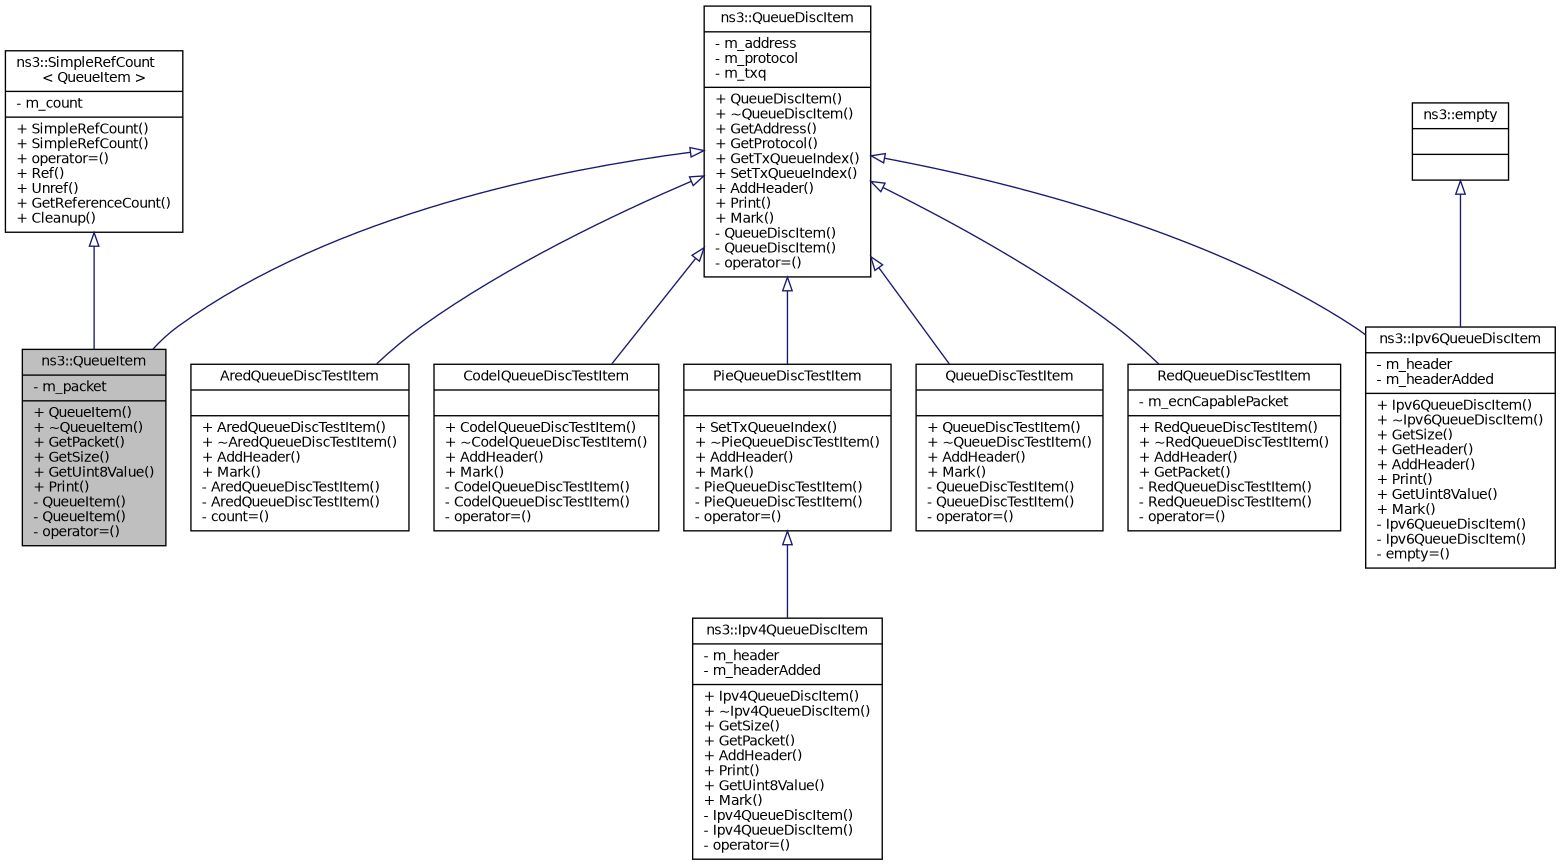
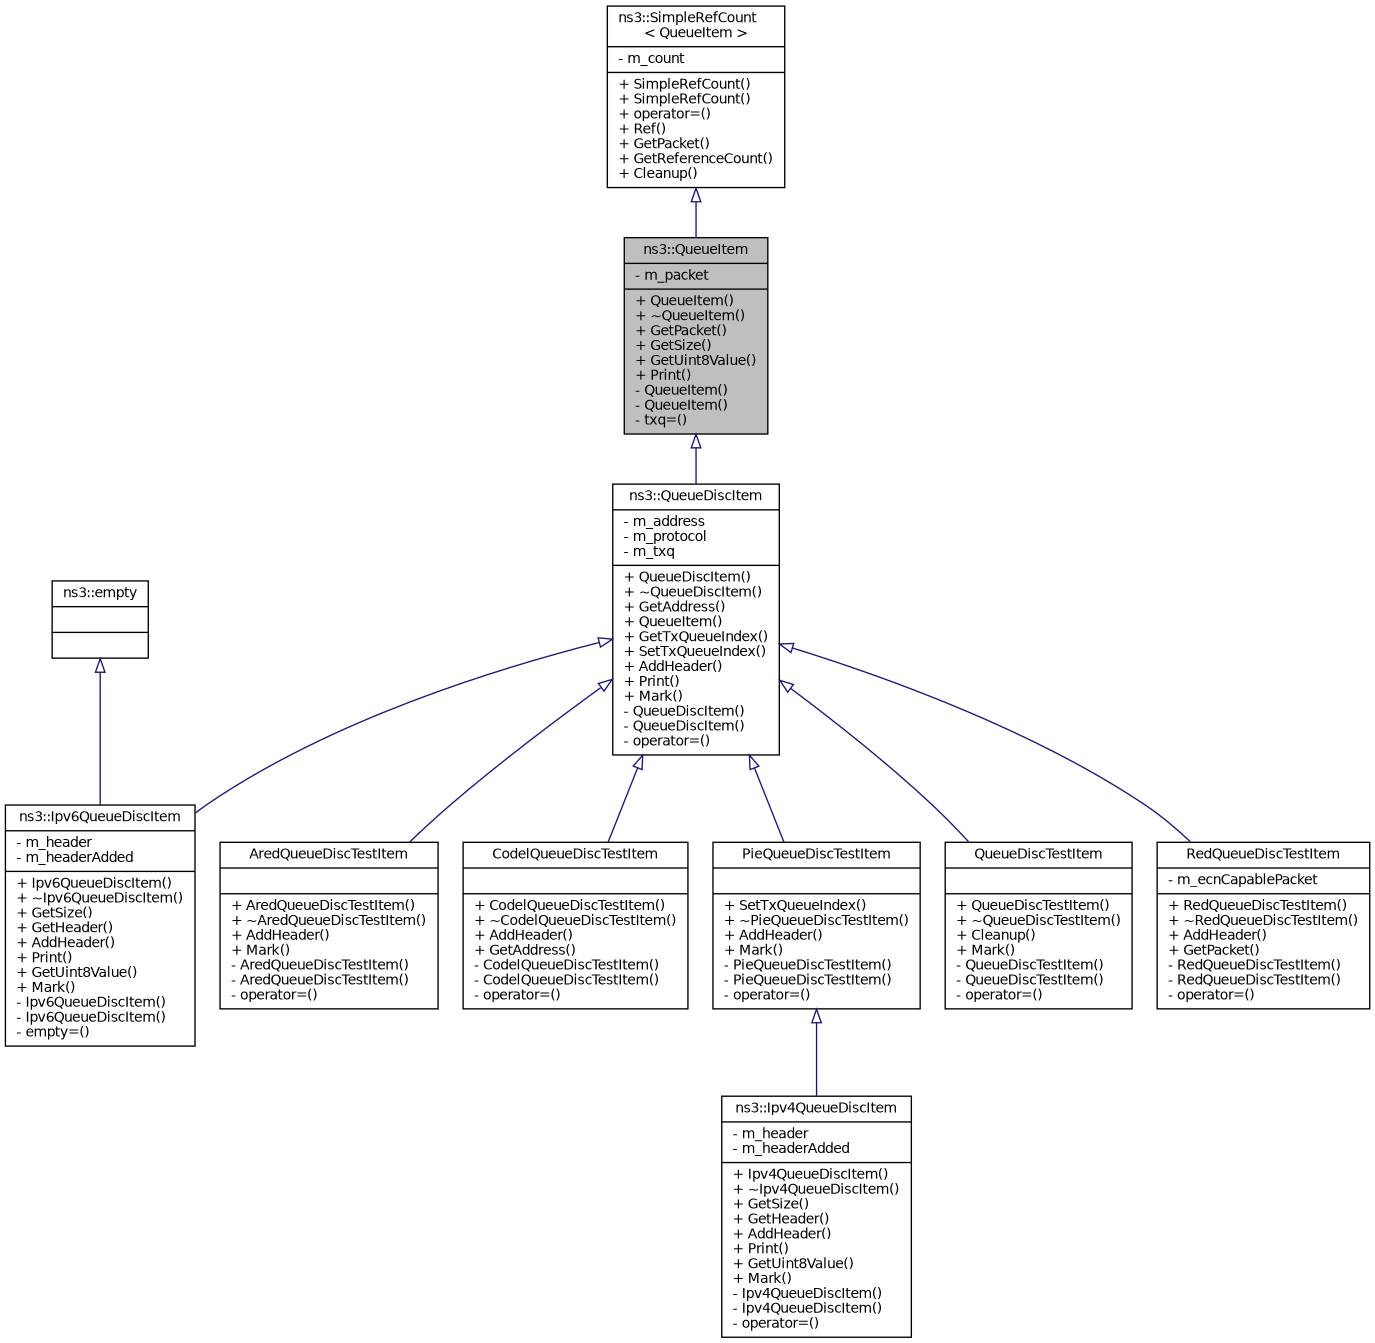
(766, 144) -> (673, 622)
(47, 189) -> (664, 144)
(408, 215) -> (696, 466)
(976, 458) -> (996, 936)
(475, 473) -> (525, 951)
(236, 517) -> (274, 995)
(77, 532) -> (662, 420)
(750, 741) -> (781, 1219)
